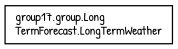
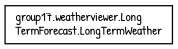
(89, 25) -> (89, 25)
